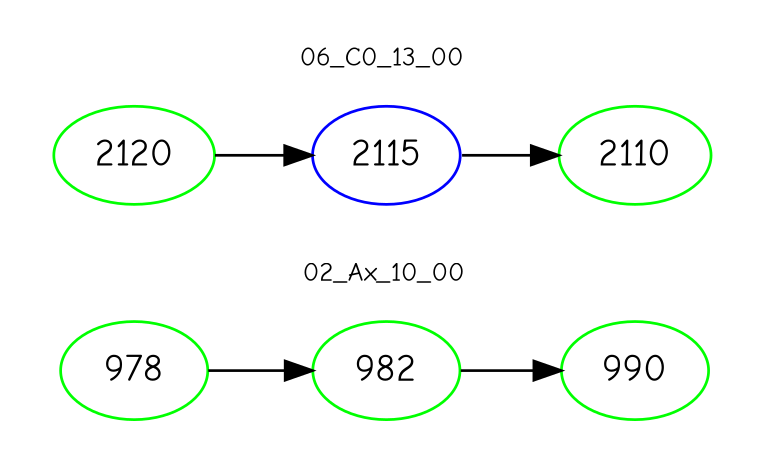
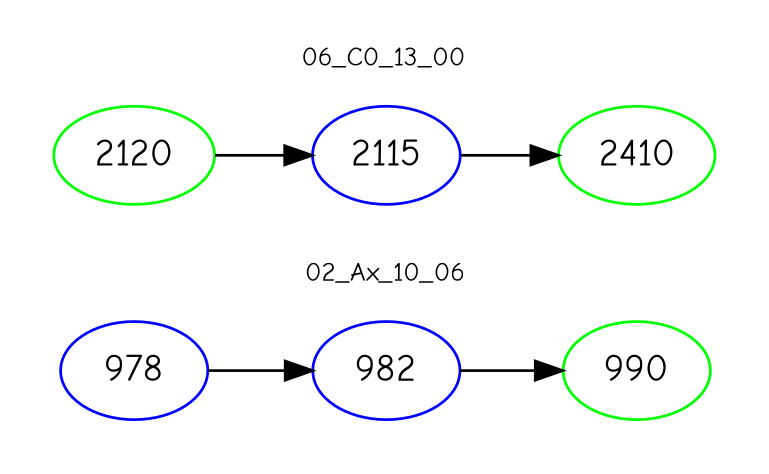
(635, 155) -> (637, 155)
(385, 274) -> (386, 274)
(134, 371) -> (134, 371)
(386, 371) -> (386, 371)
